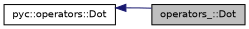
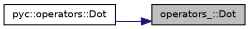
(139, 8) -> (129, 22)
